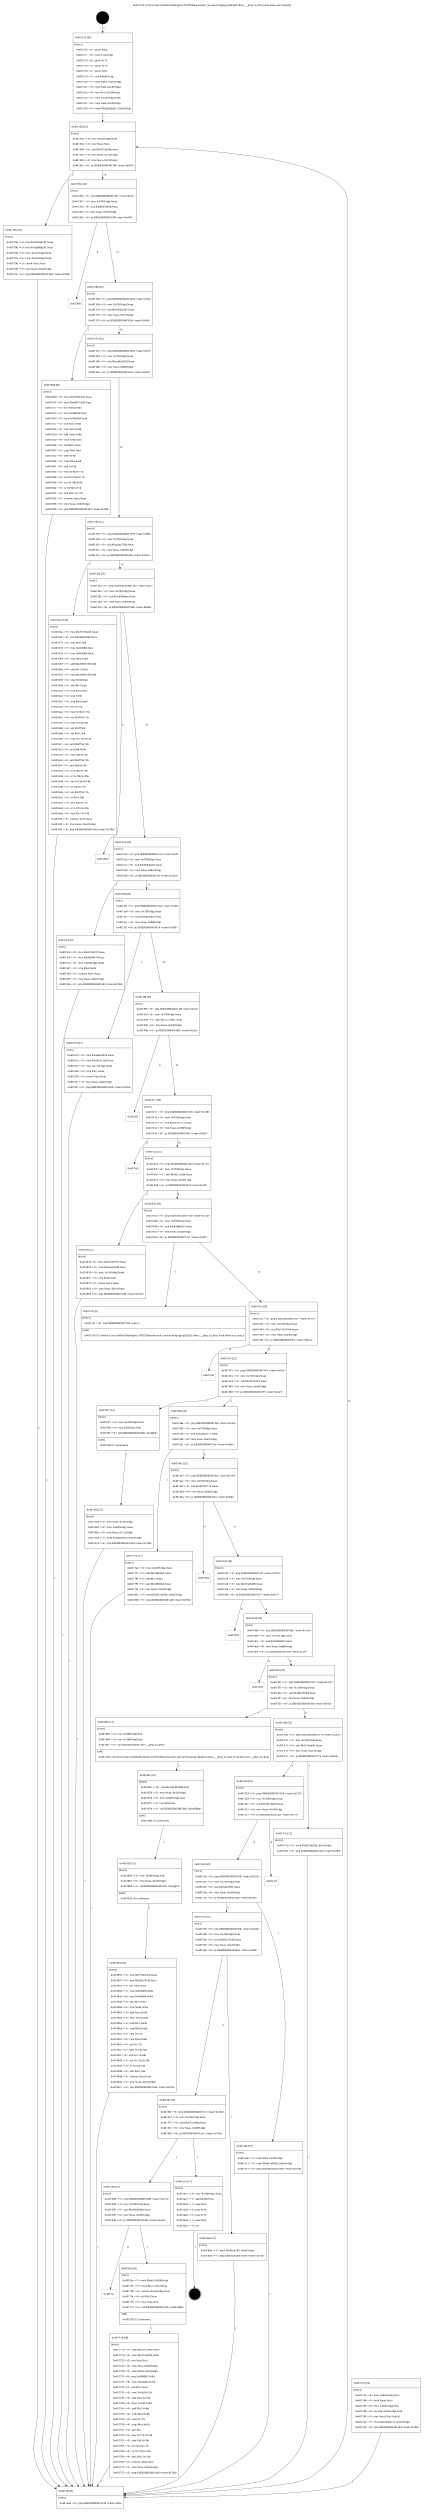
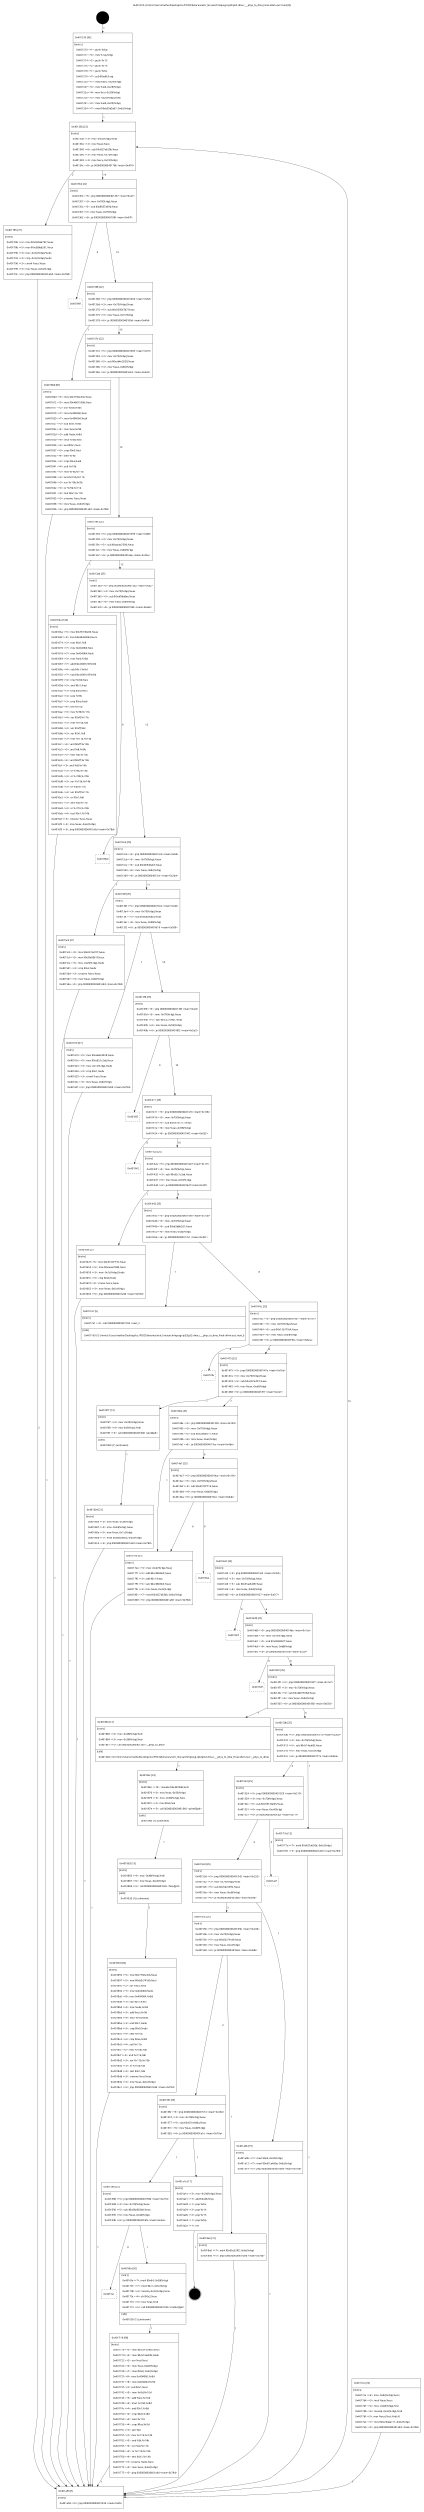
(225, 1529) -> (183, 1526)
